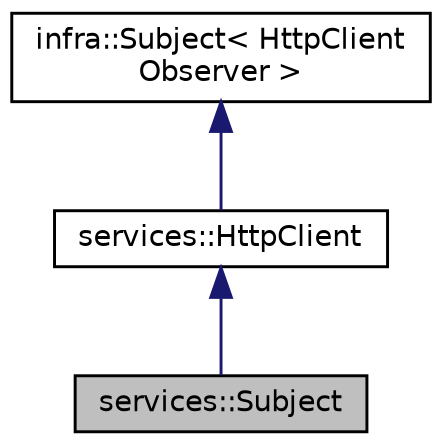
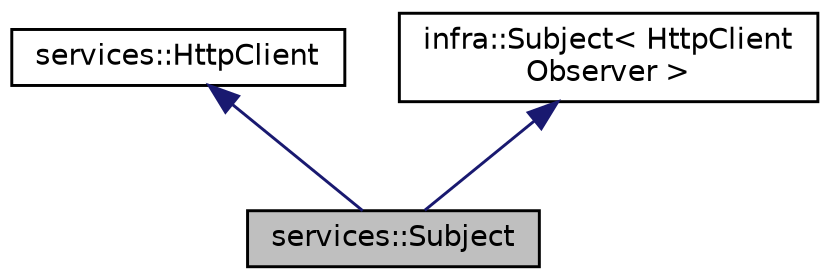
(221, 171) -> (479, 166)
